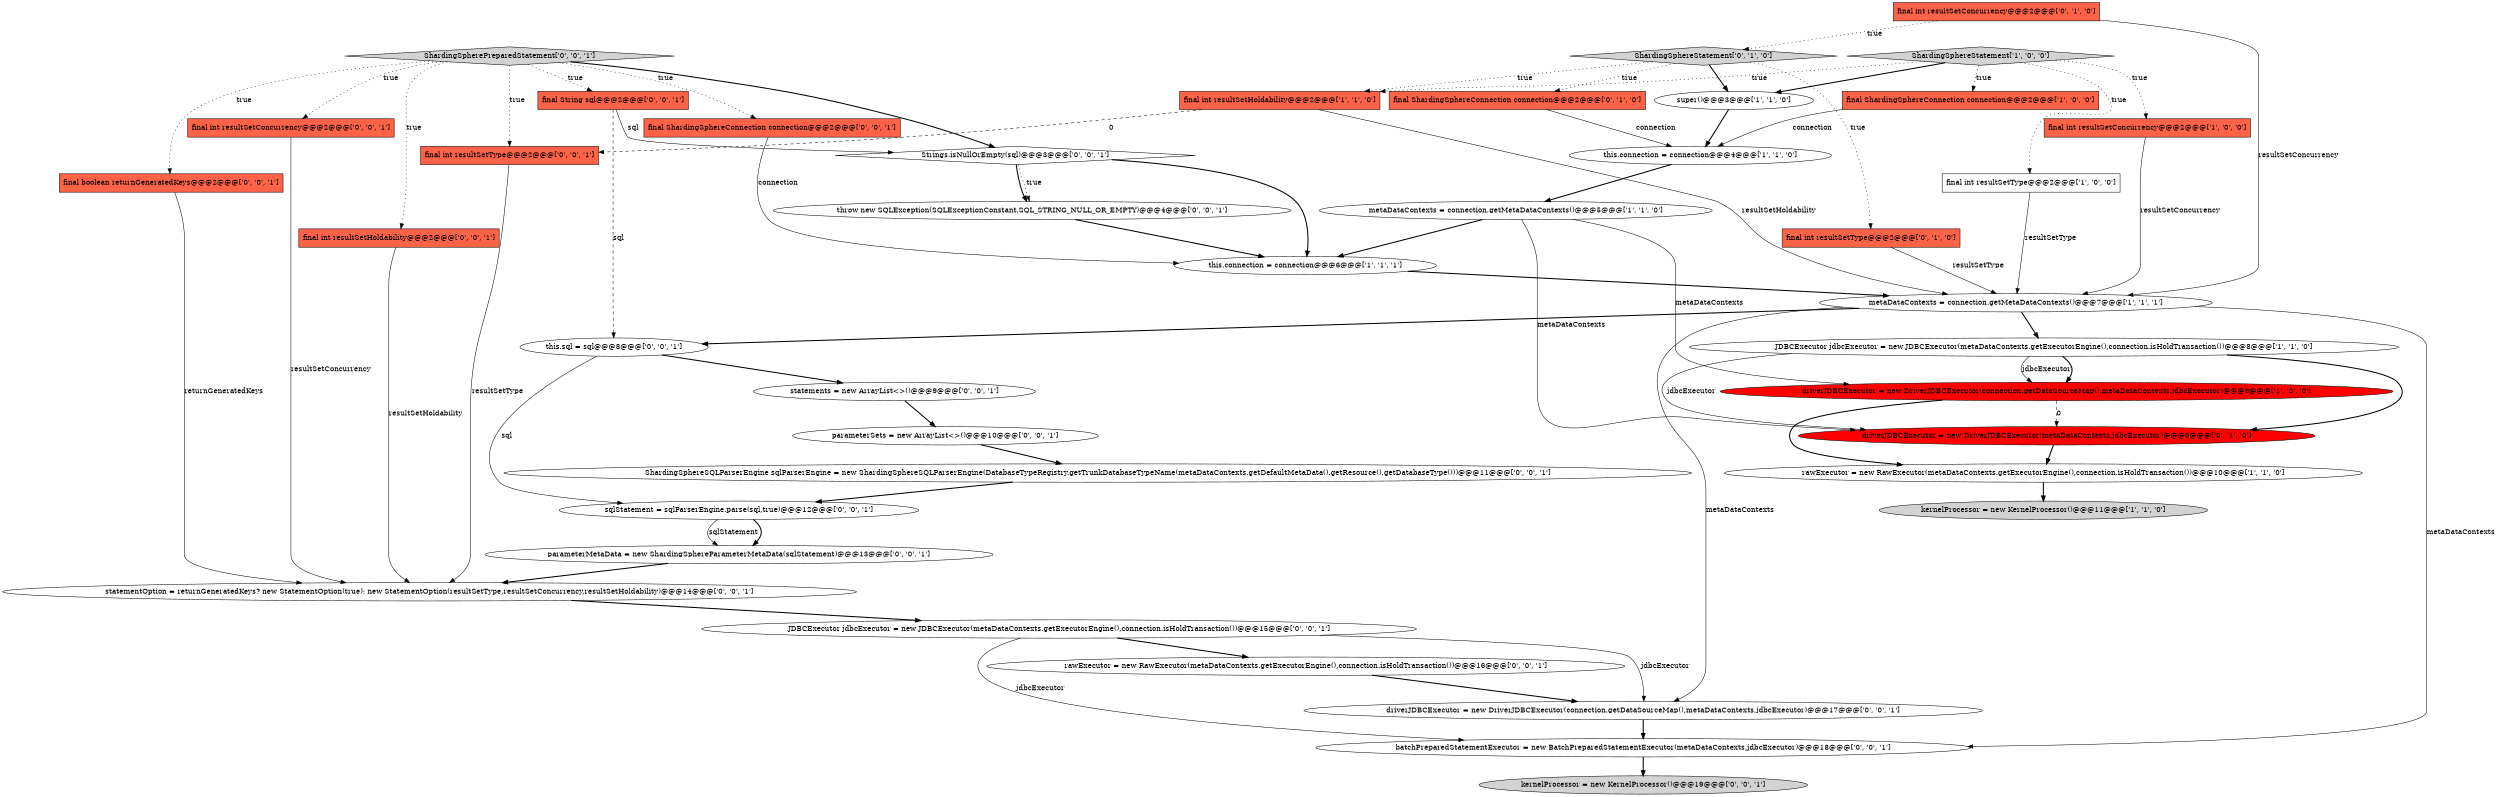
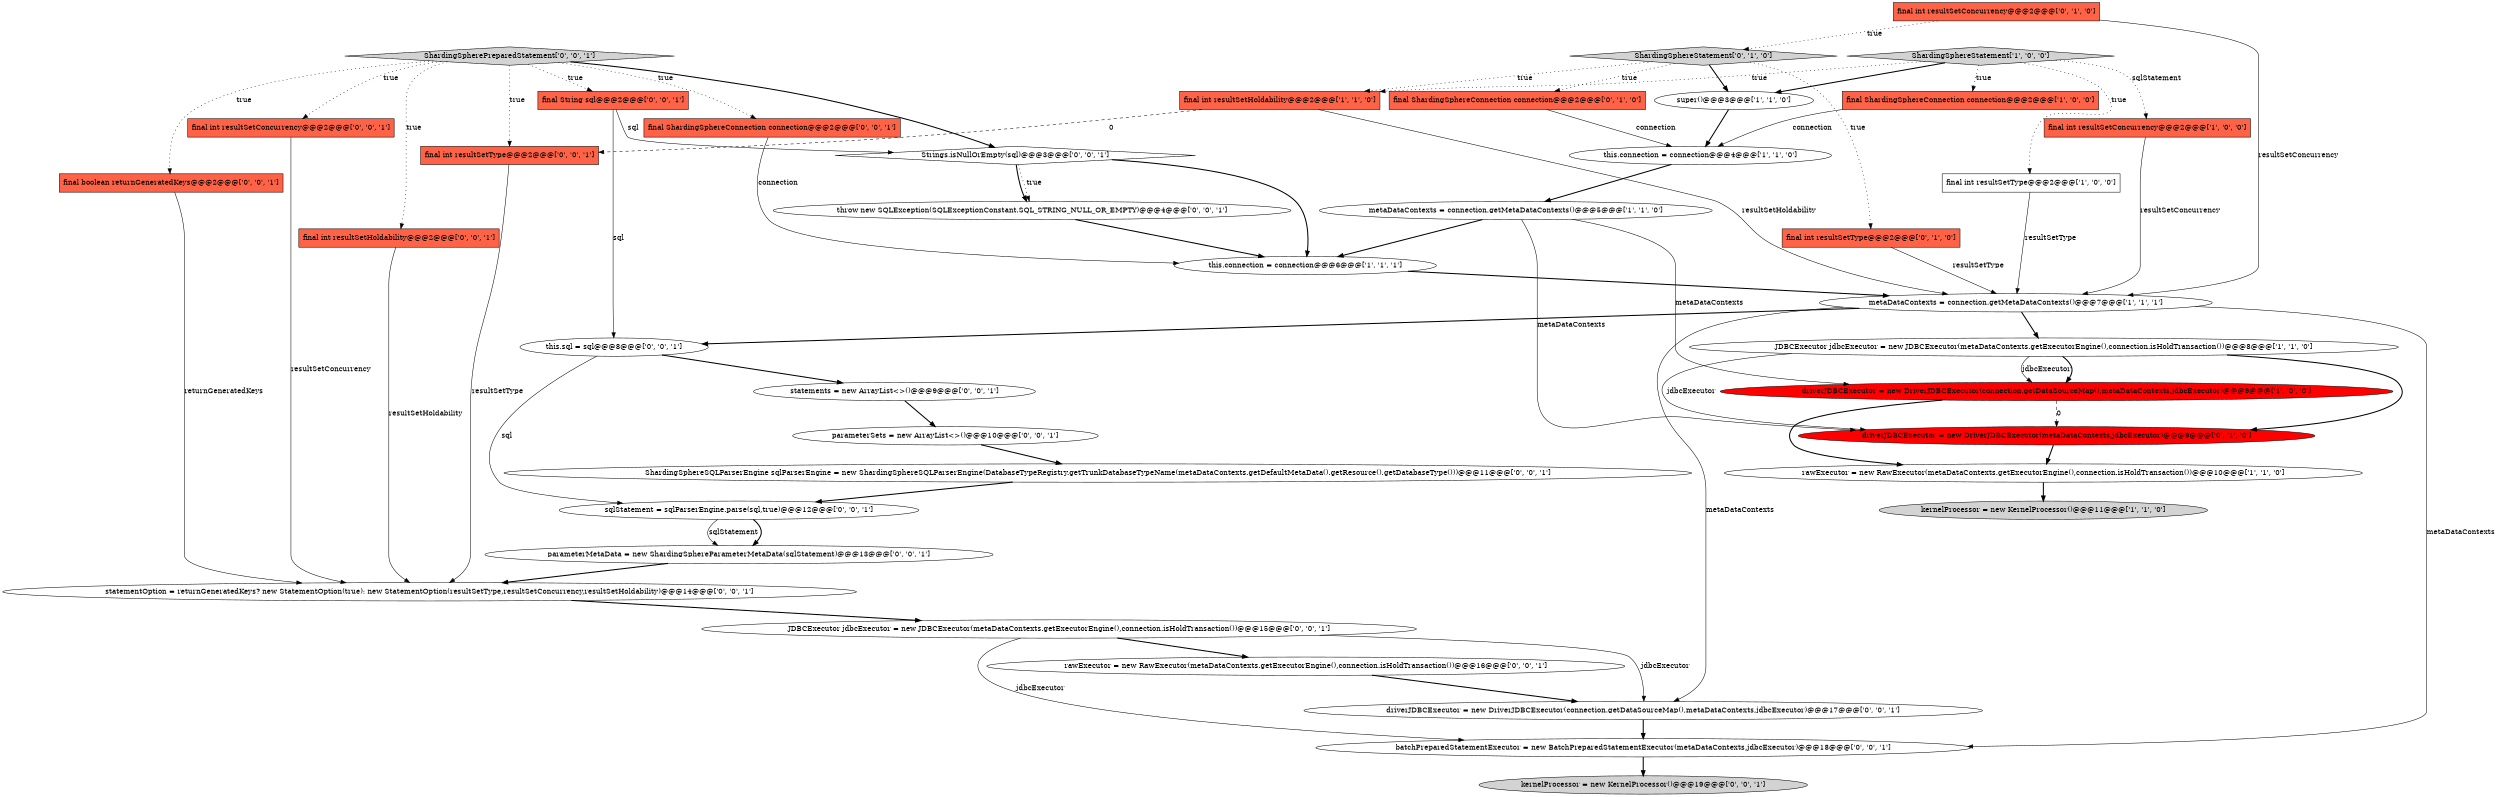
(2140, 78) -> (2157, 78)
(613, 221) -> (613, 221)
